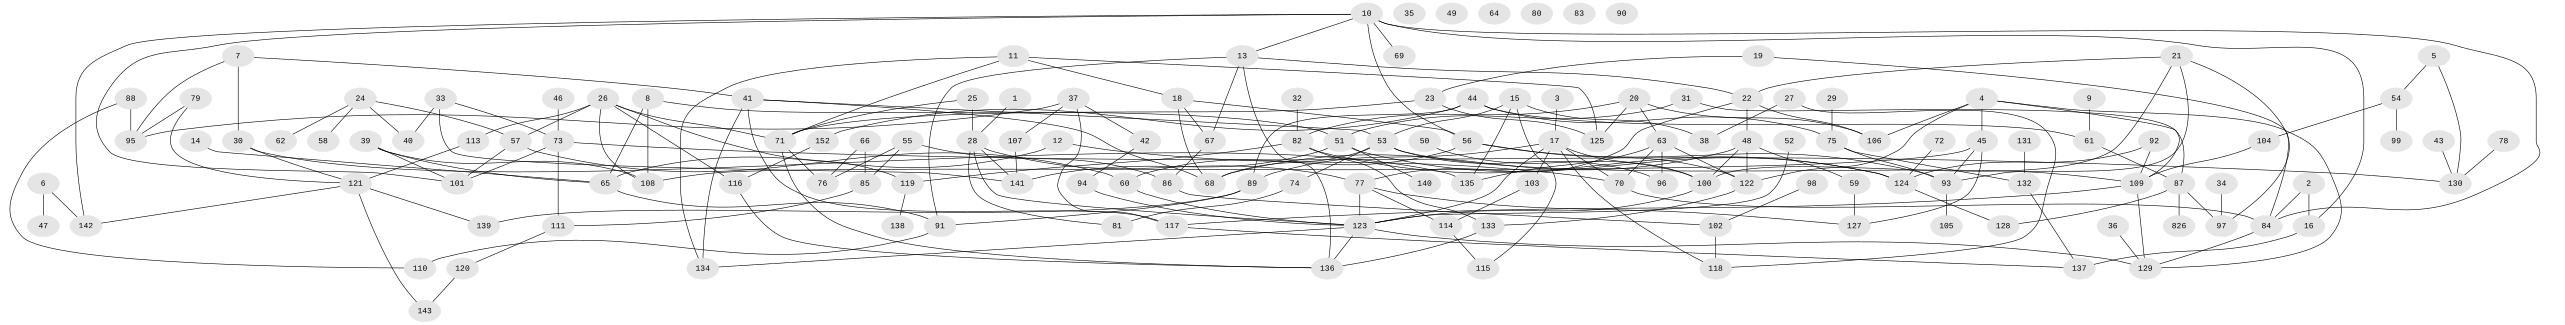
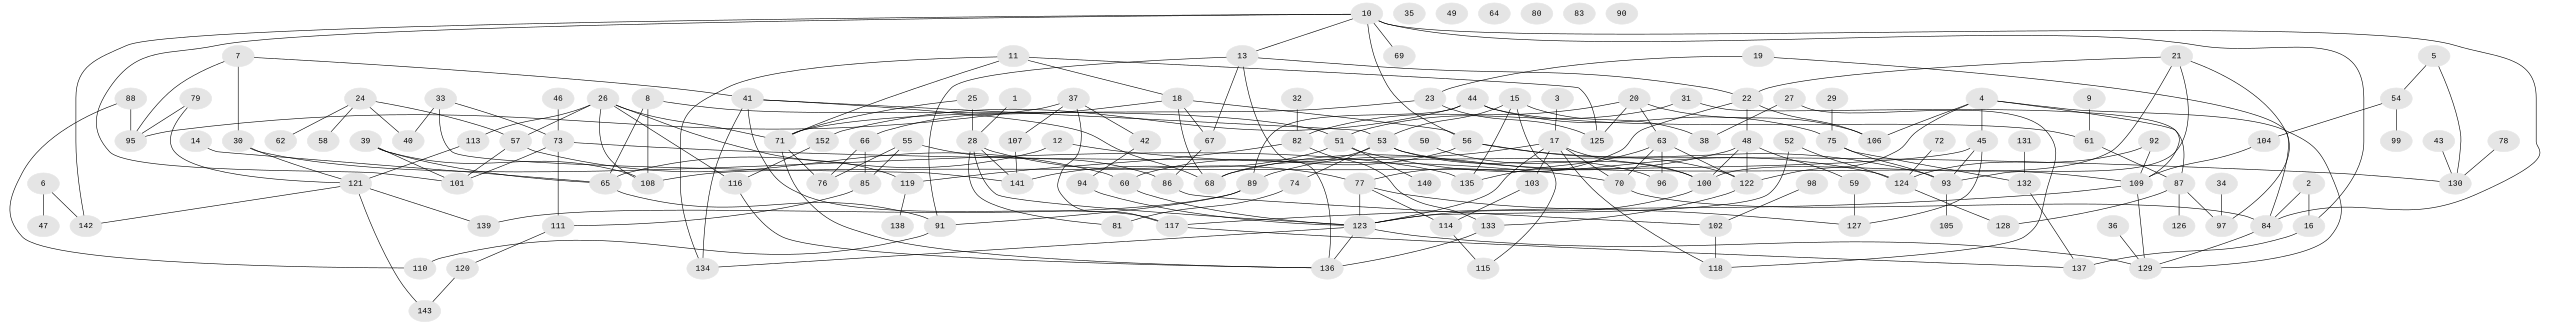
none -> (1019, 114)
(1599, 165) -> (1845, 163)
(2179, 226) -> (2179, 226)
